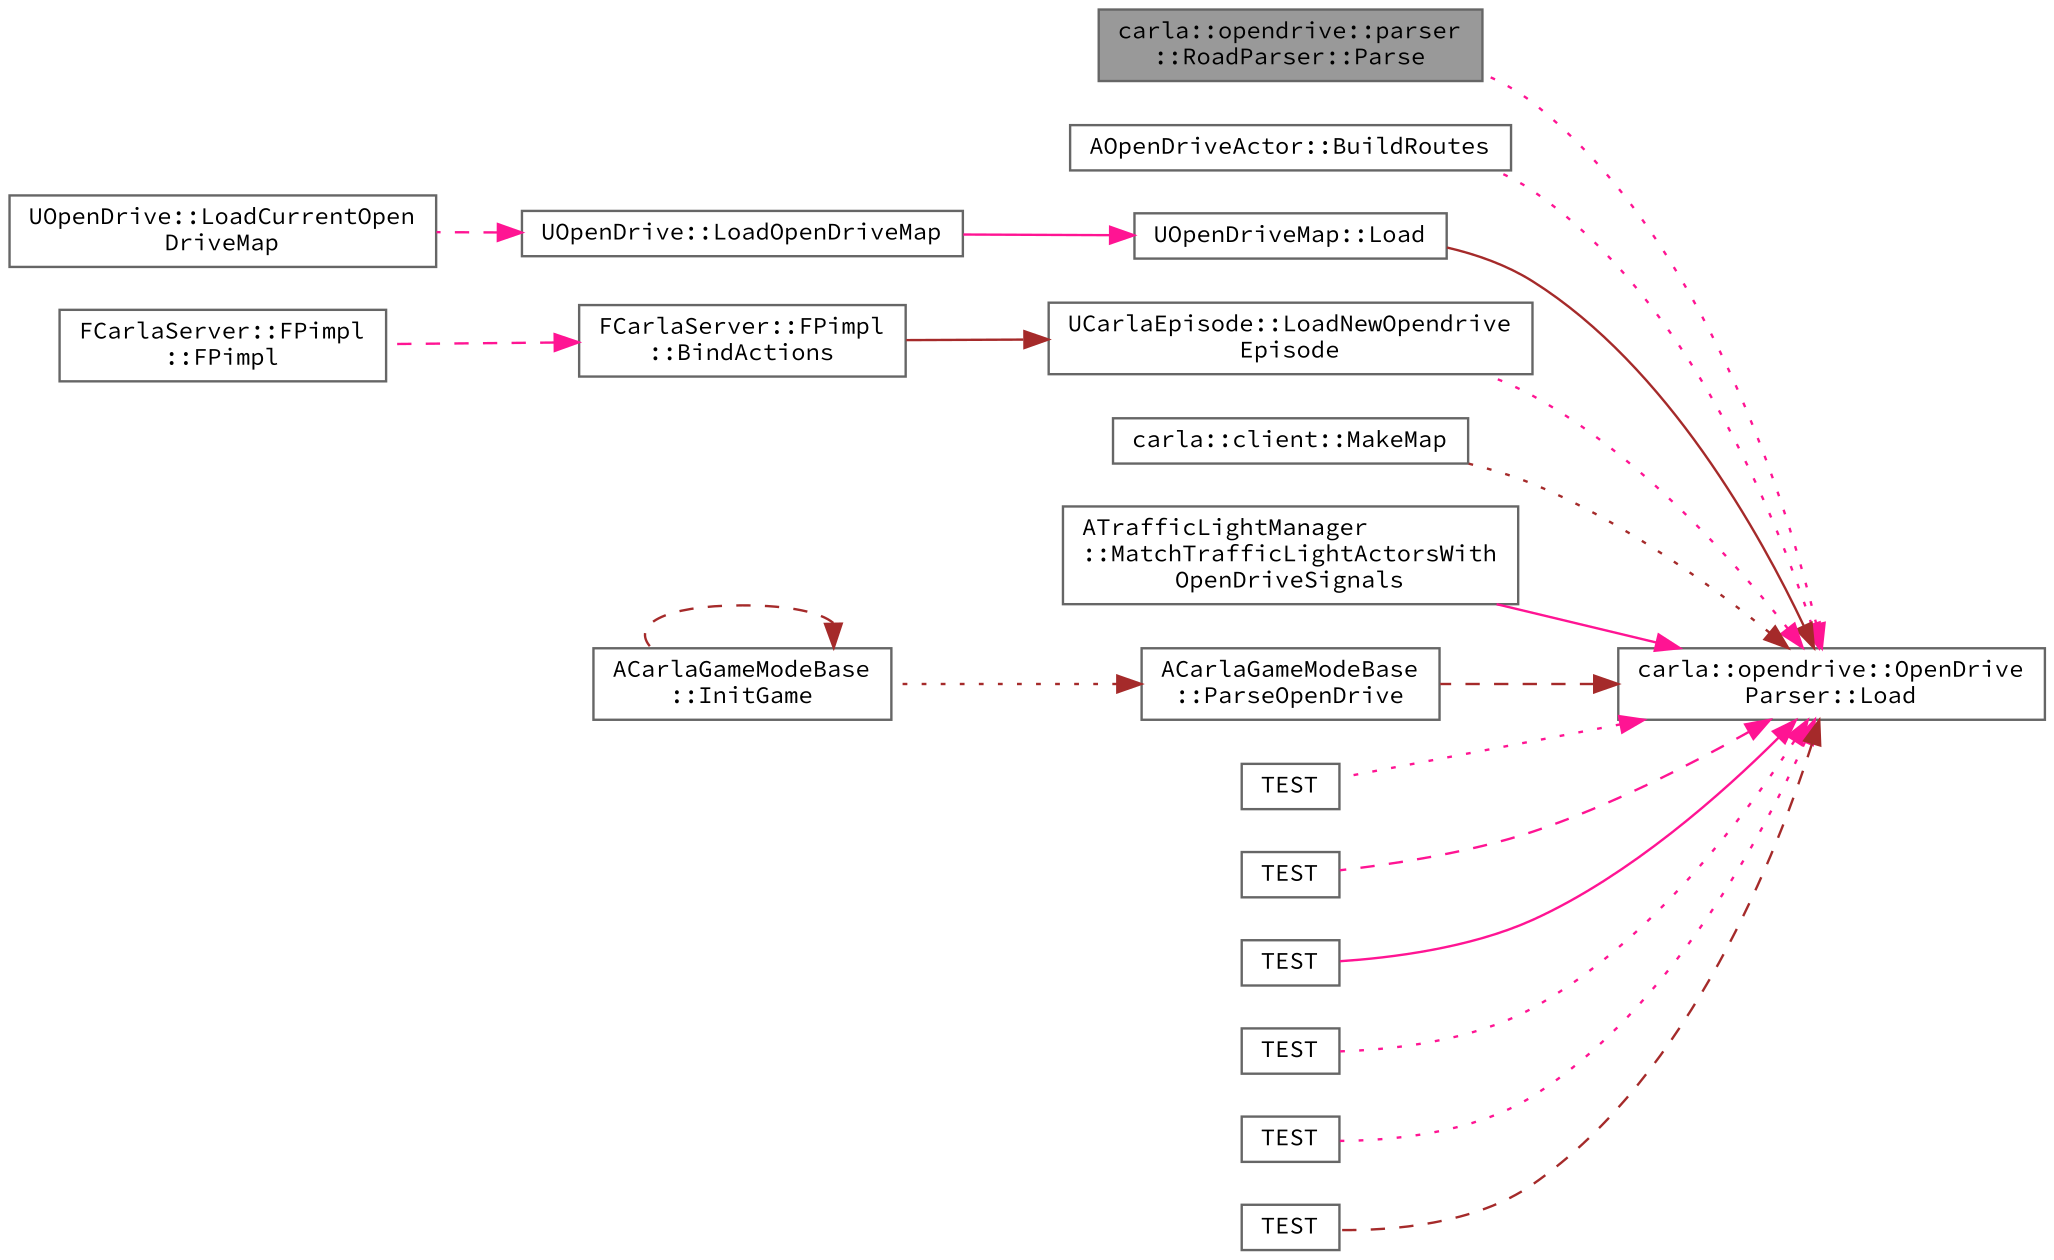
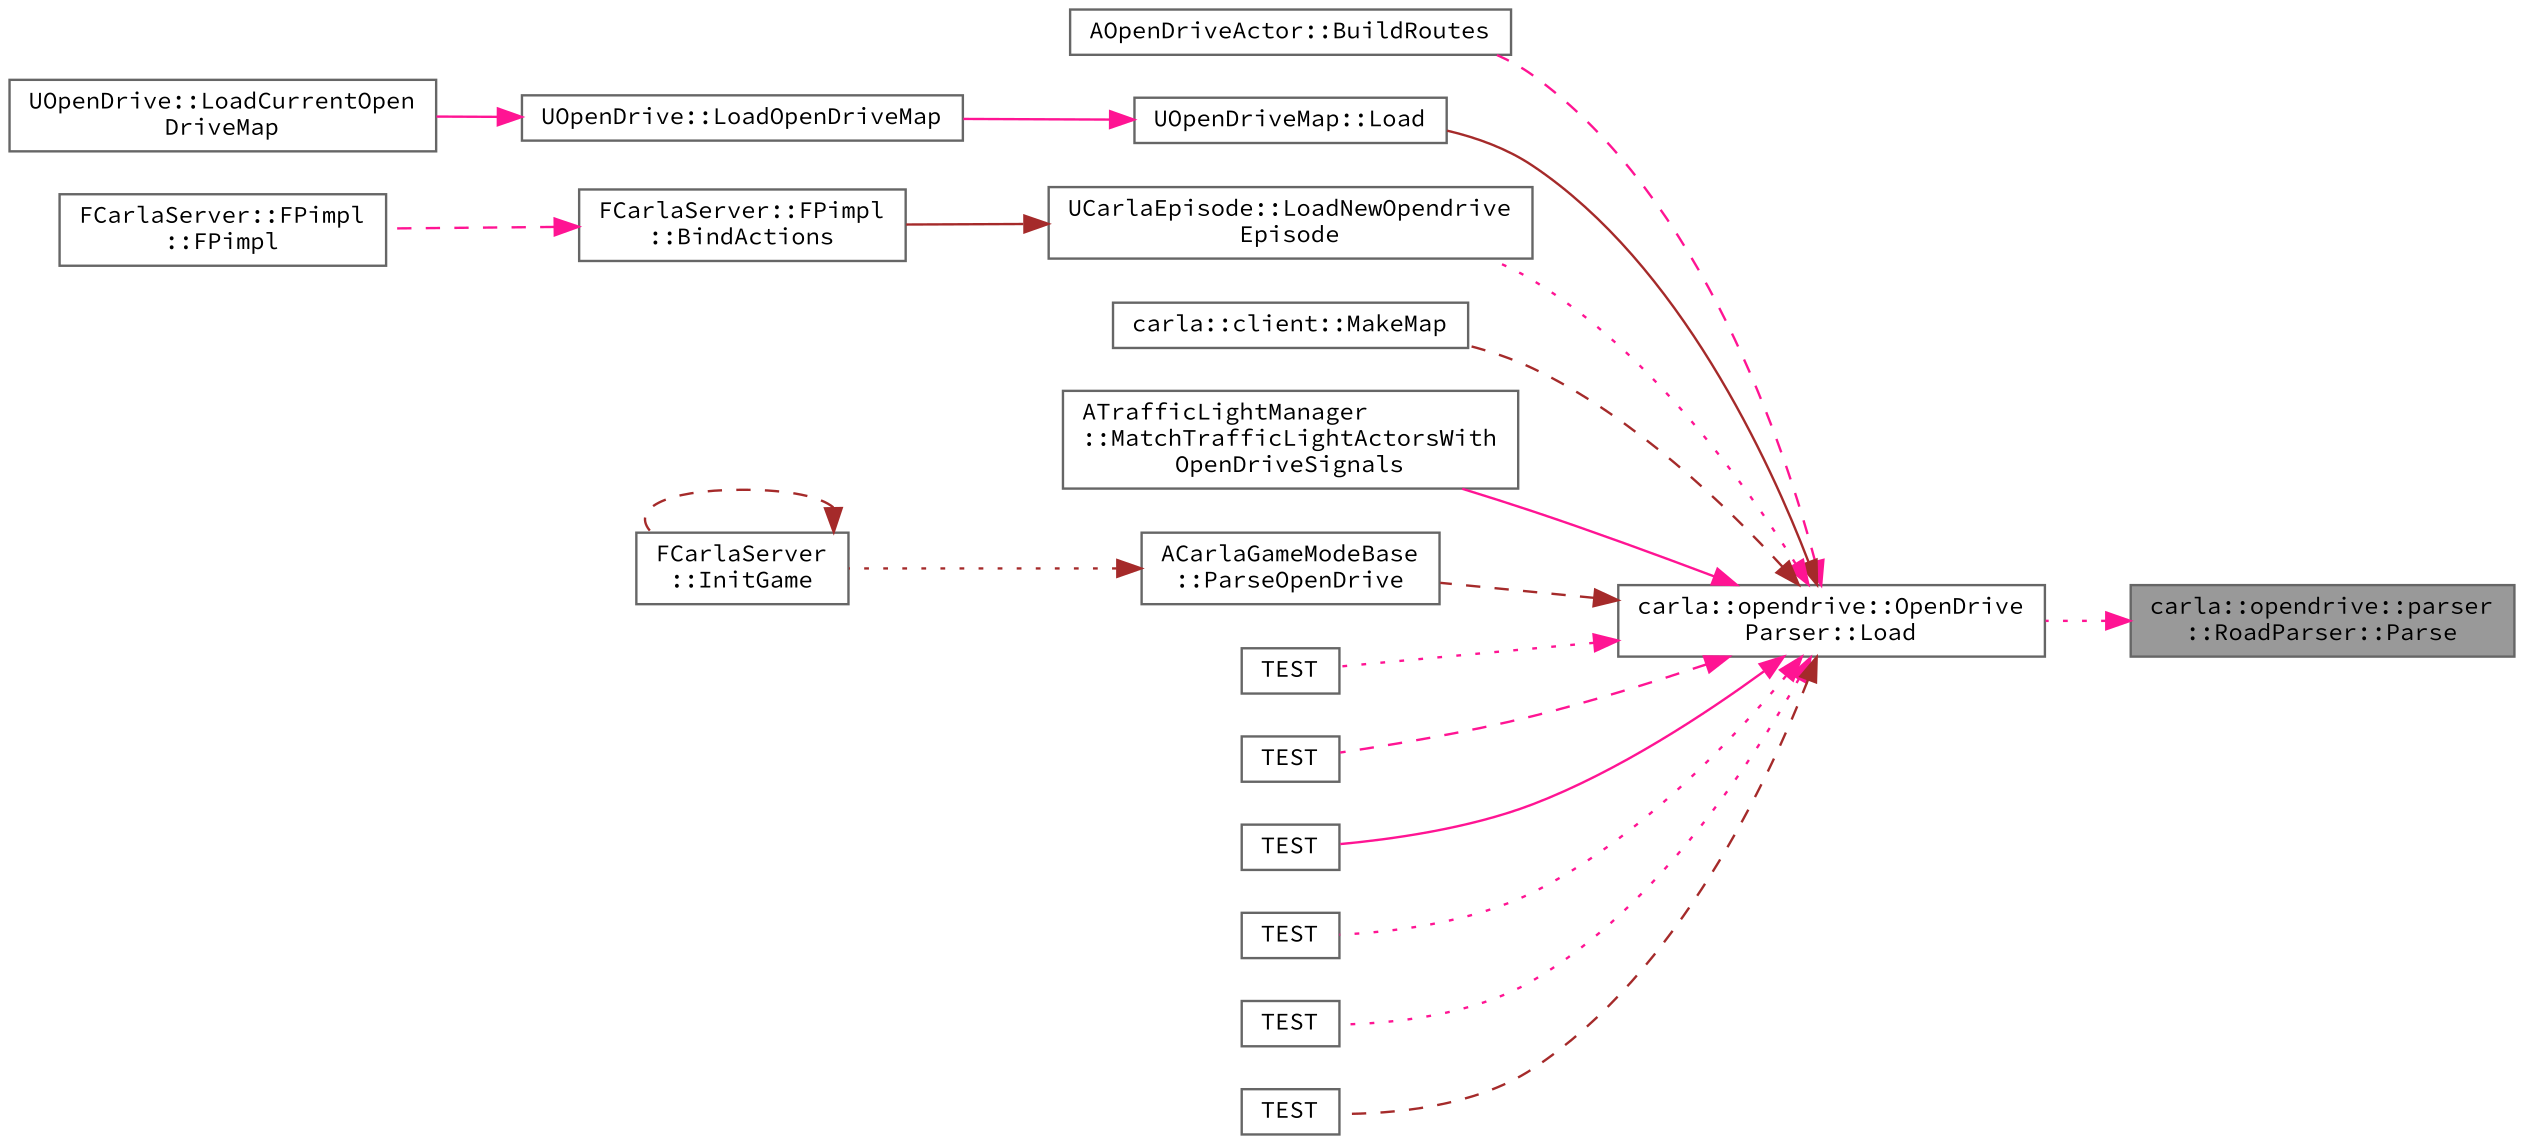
(467, 232) -> (467, 117)
(1701, 315) -> (2076, 621)
(1693, 368) -> (1702, 277)
(1628, 532) -> (1640, 435)
(742, 684) -> (742, 568)
